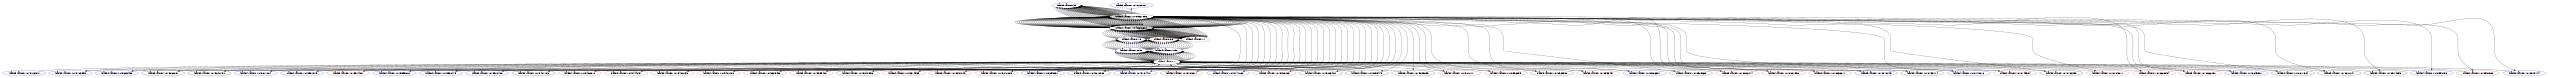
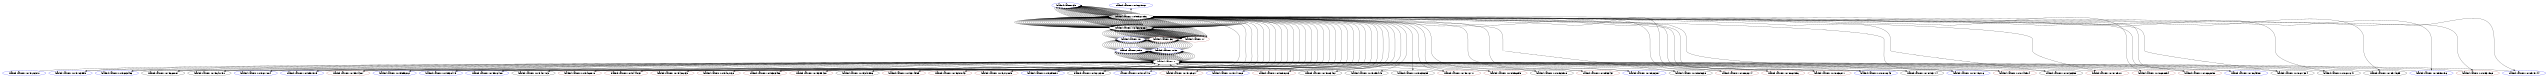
(1135, 73) -> (1135, 73)
